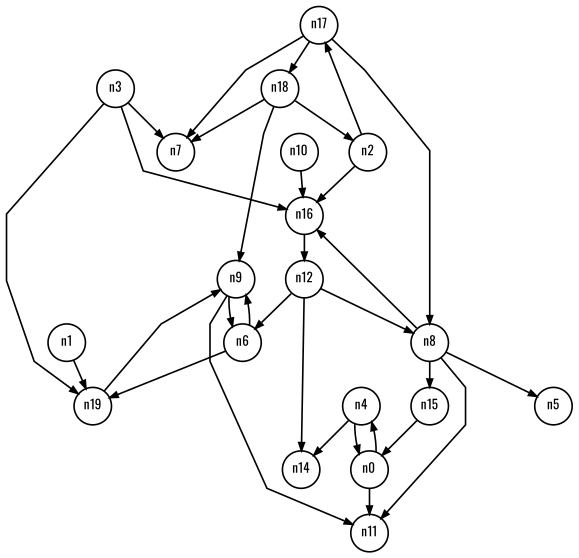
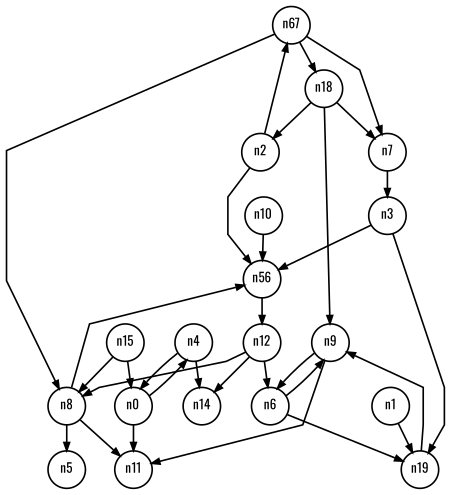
(319, 25) -> (291, 25)
(143, 117) -> (387, 180)
(304, 216) -> (262, 279)
(430, 370) -> (99, 371)
